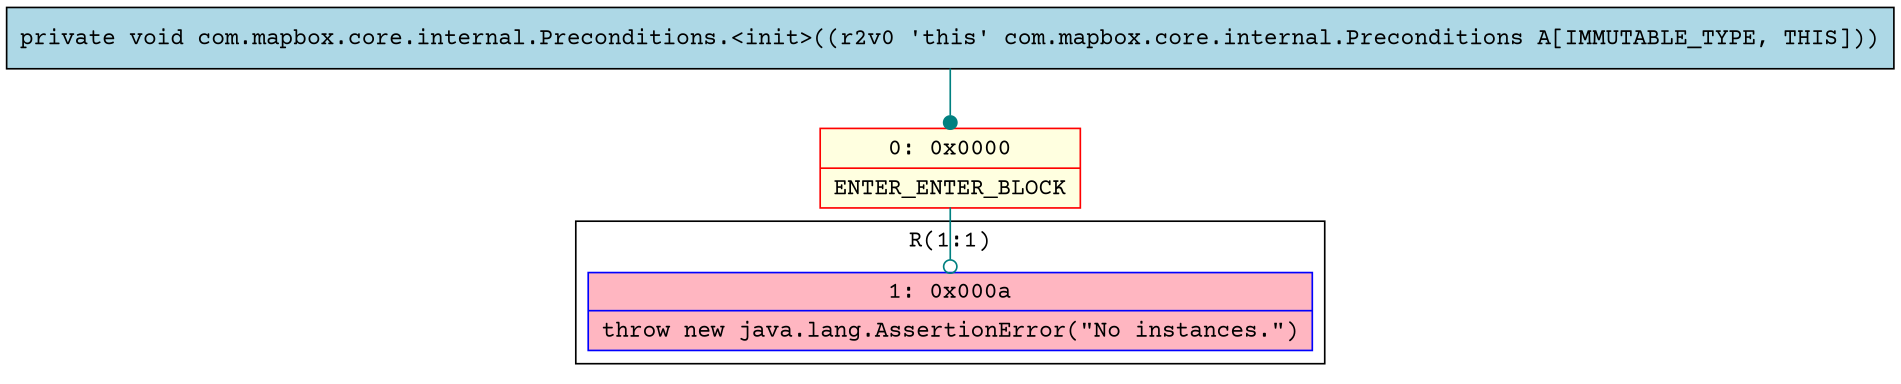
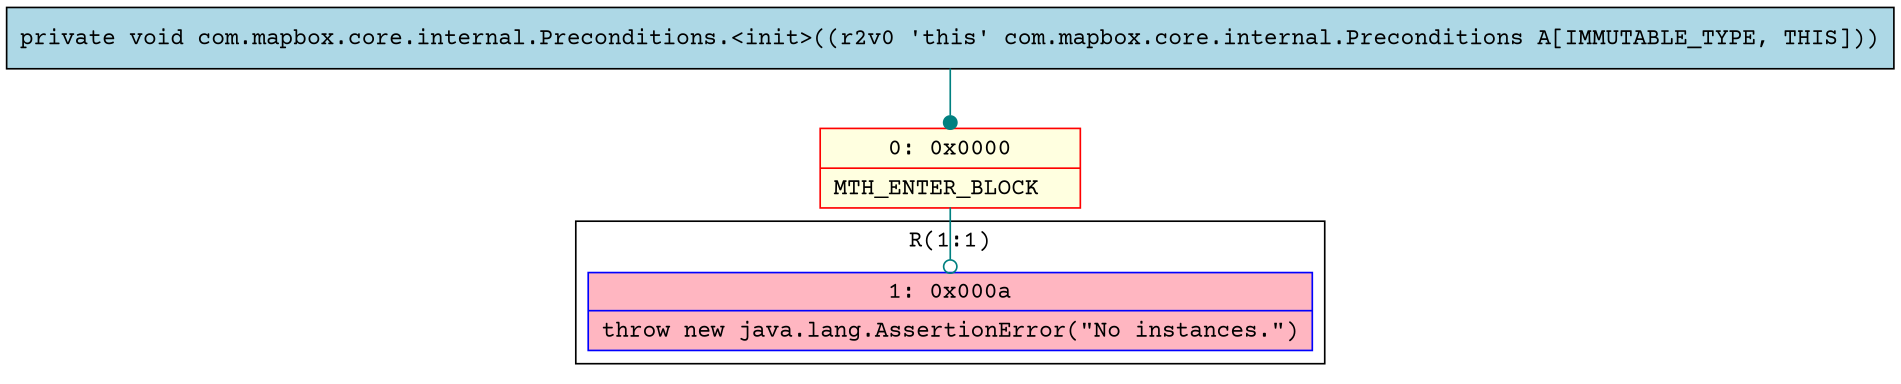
(950, 187) -> (936, 187)
